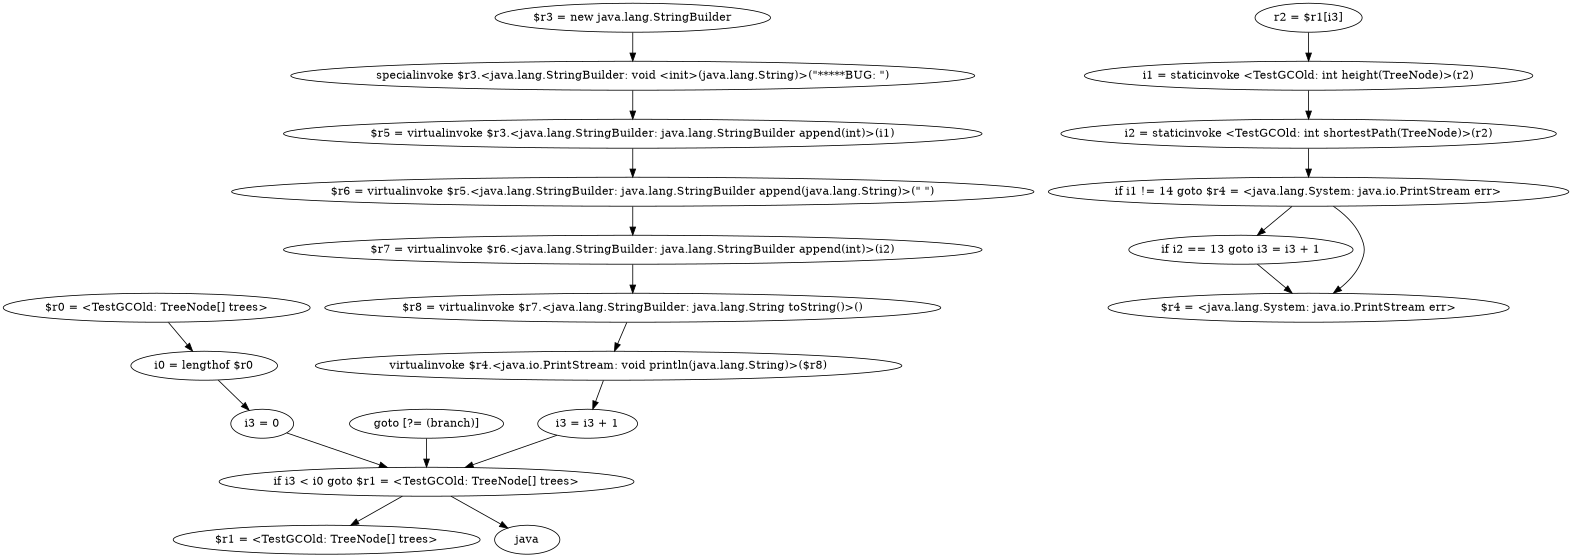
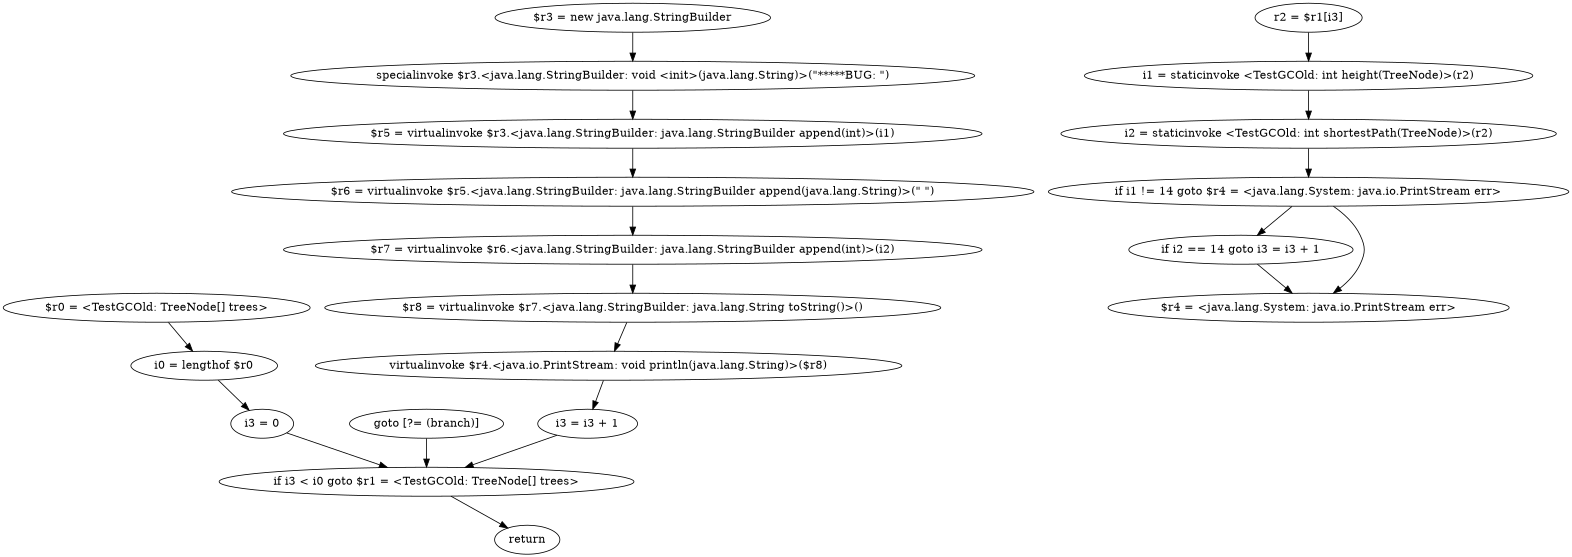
(1241, 250) -> (1241, 250)
(327, 540) -> none
(527, 540) -> (527, 540)
